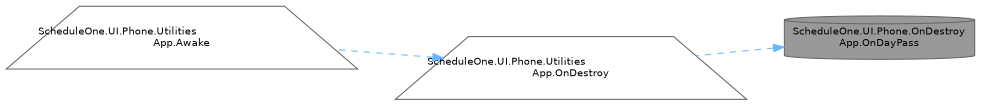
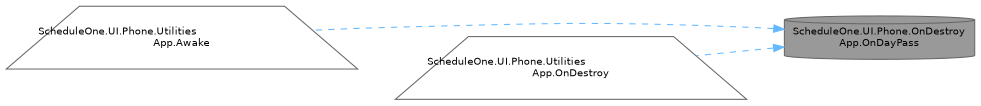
(384, 53) -> (543, 24)
